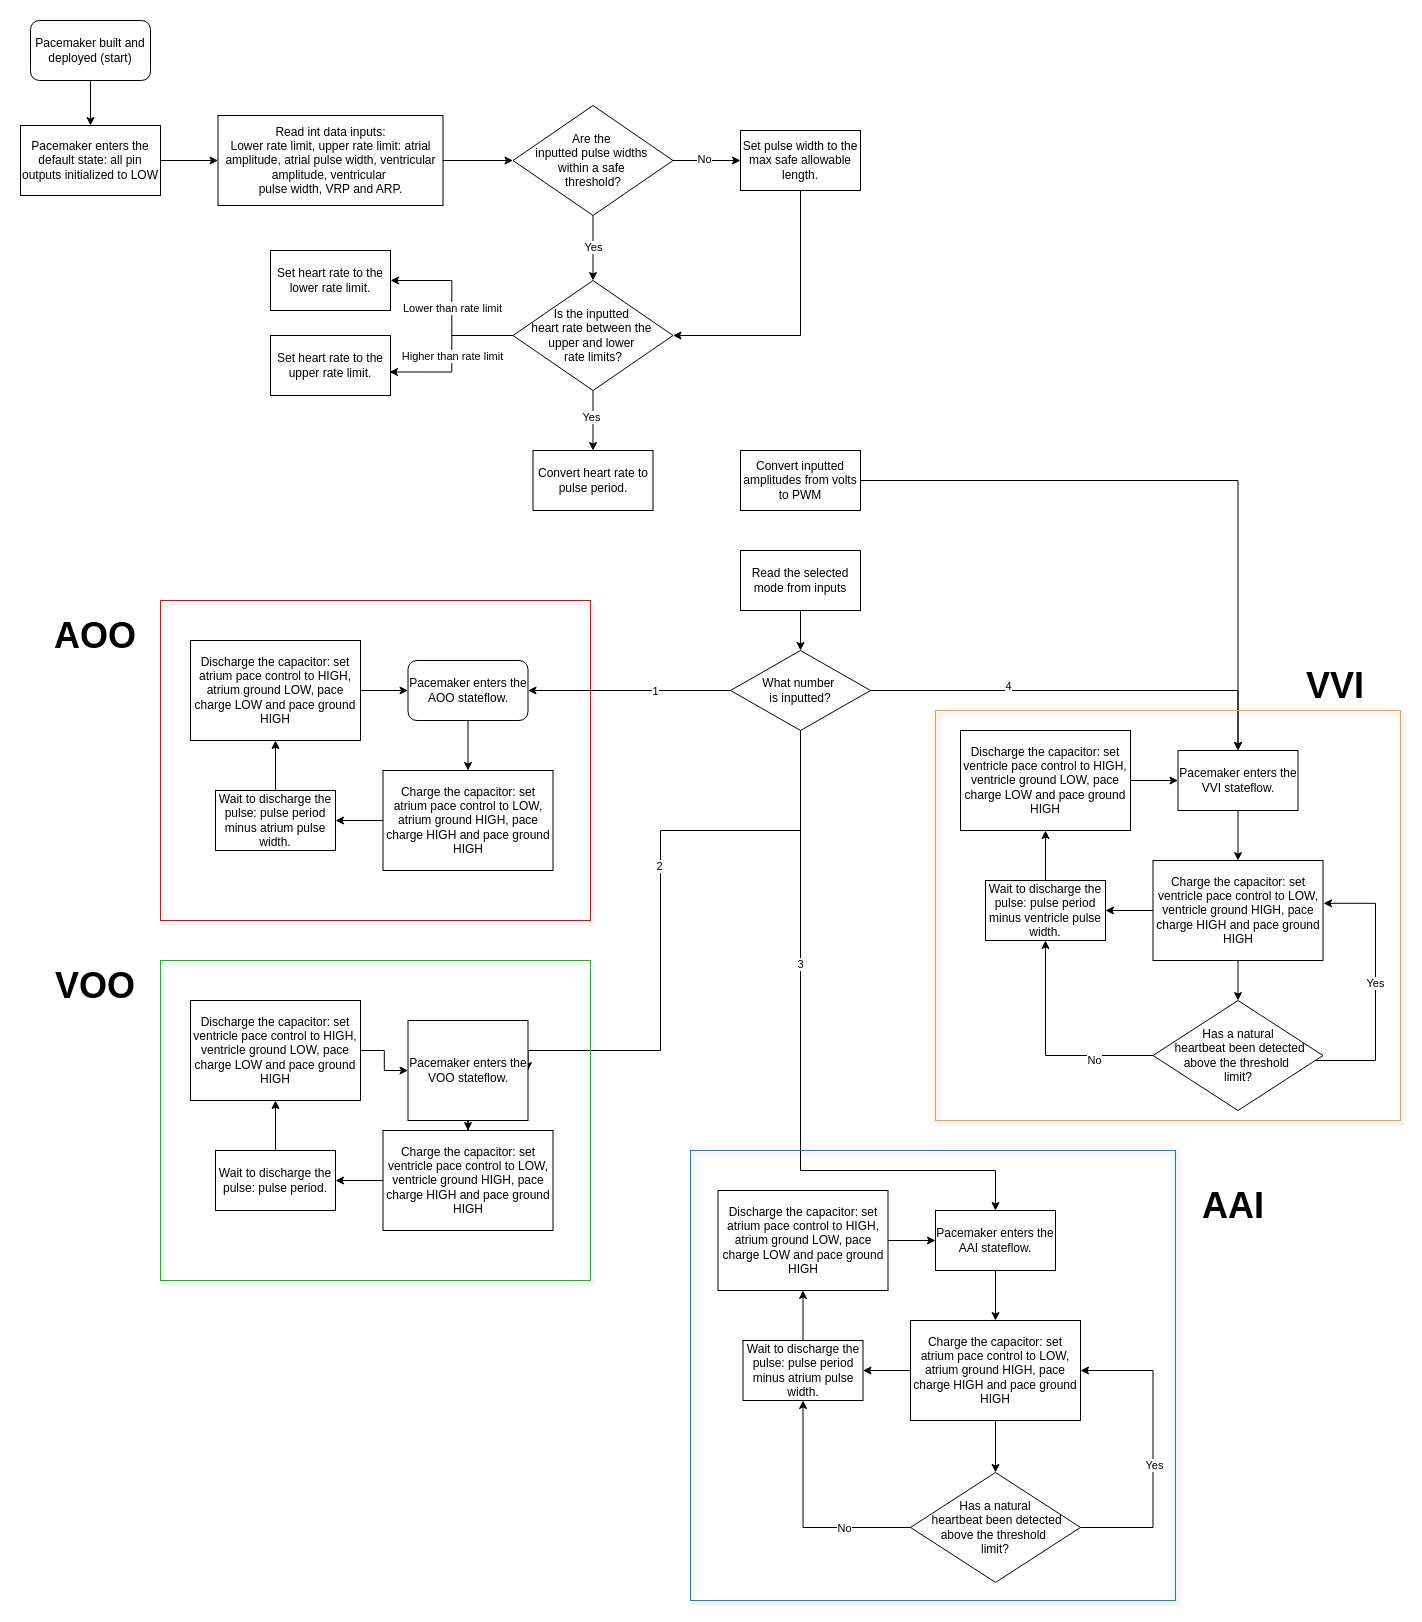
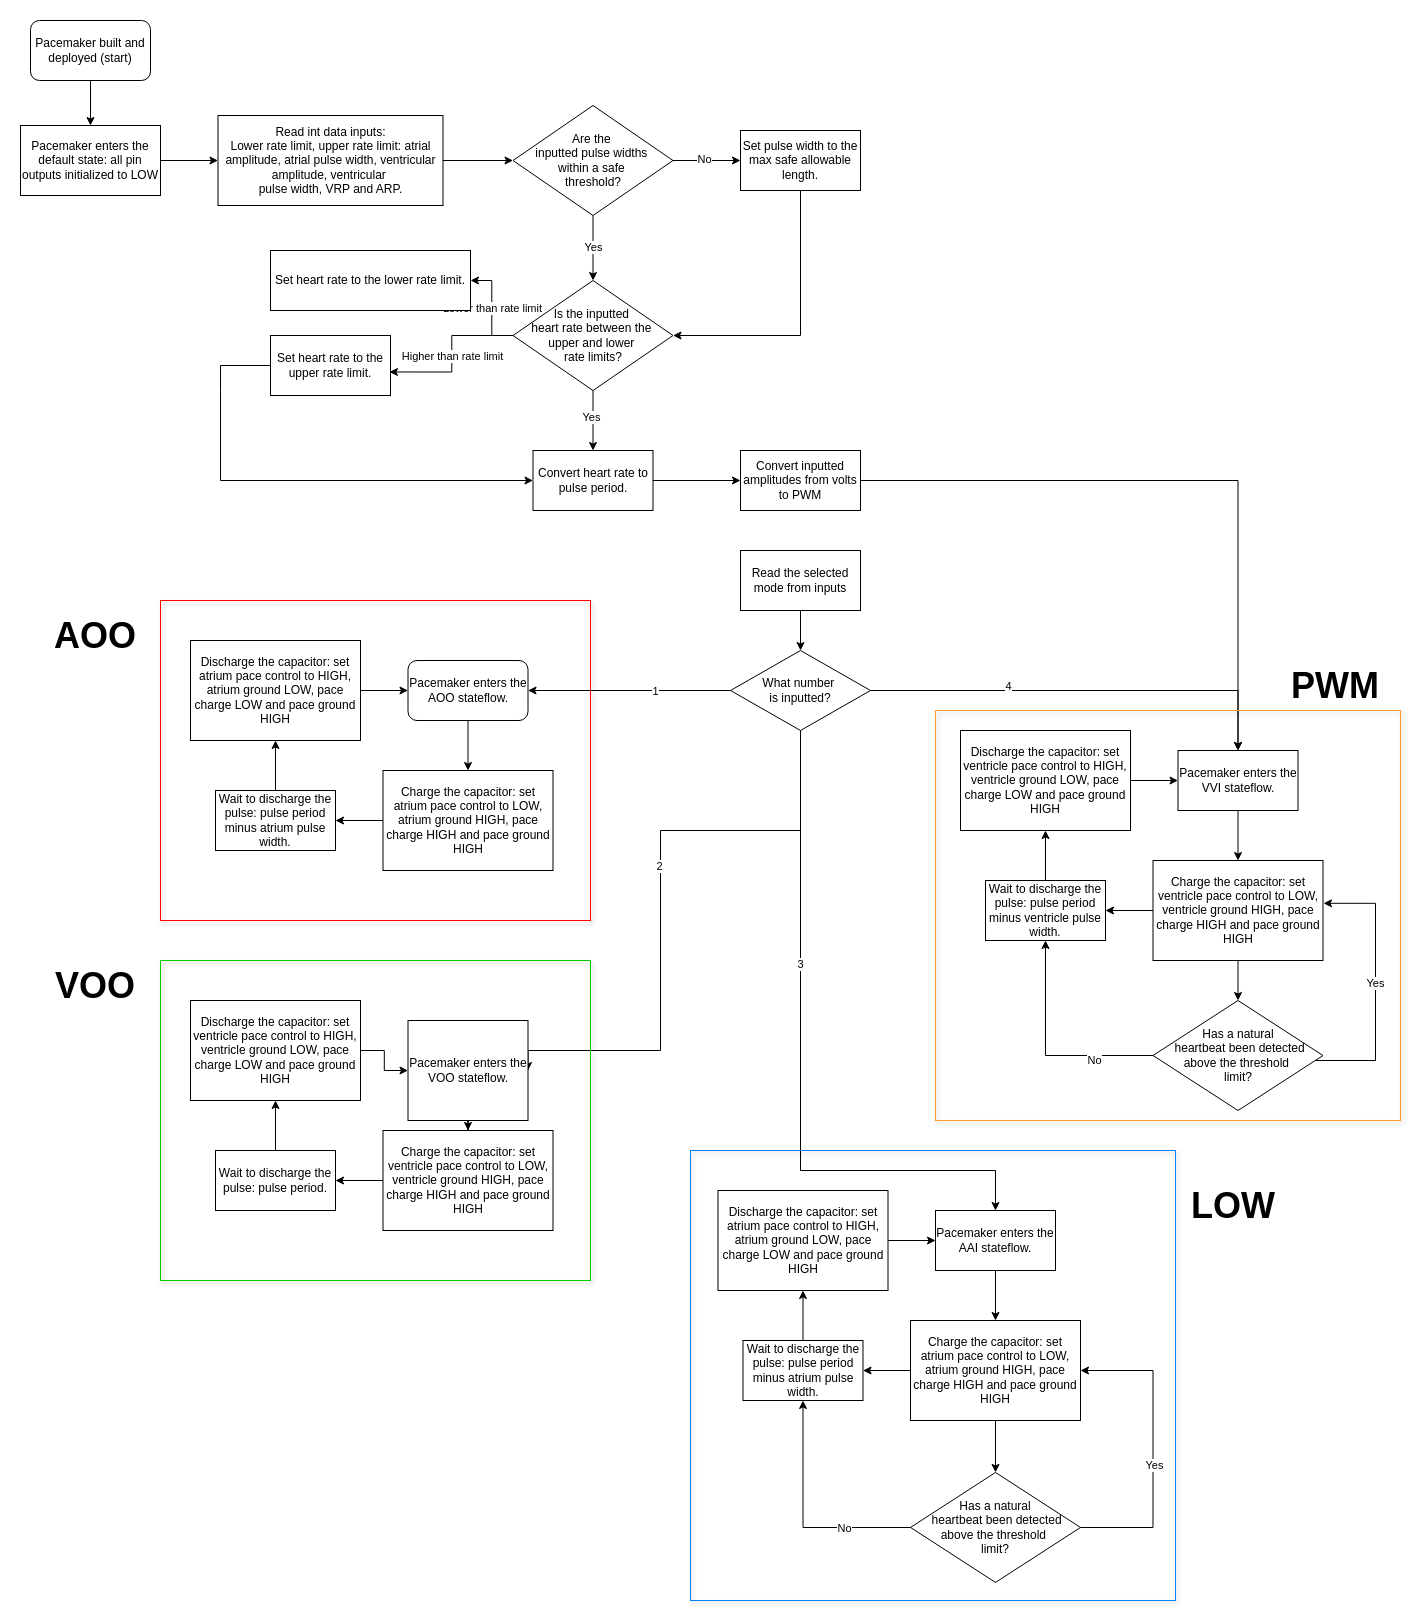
(331, 281) -> (371, 281)
none -> (291, 481)
none -> (693, 481)
(1336, 686) -> (1336, 686)
(1234, 1206) -> (1234, 1206)
